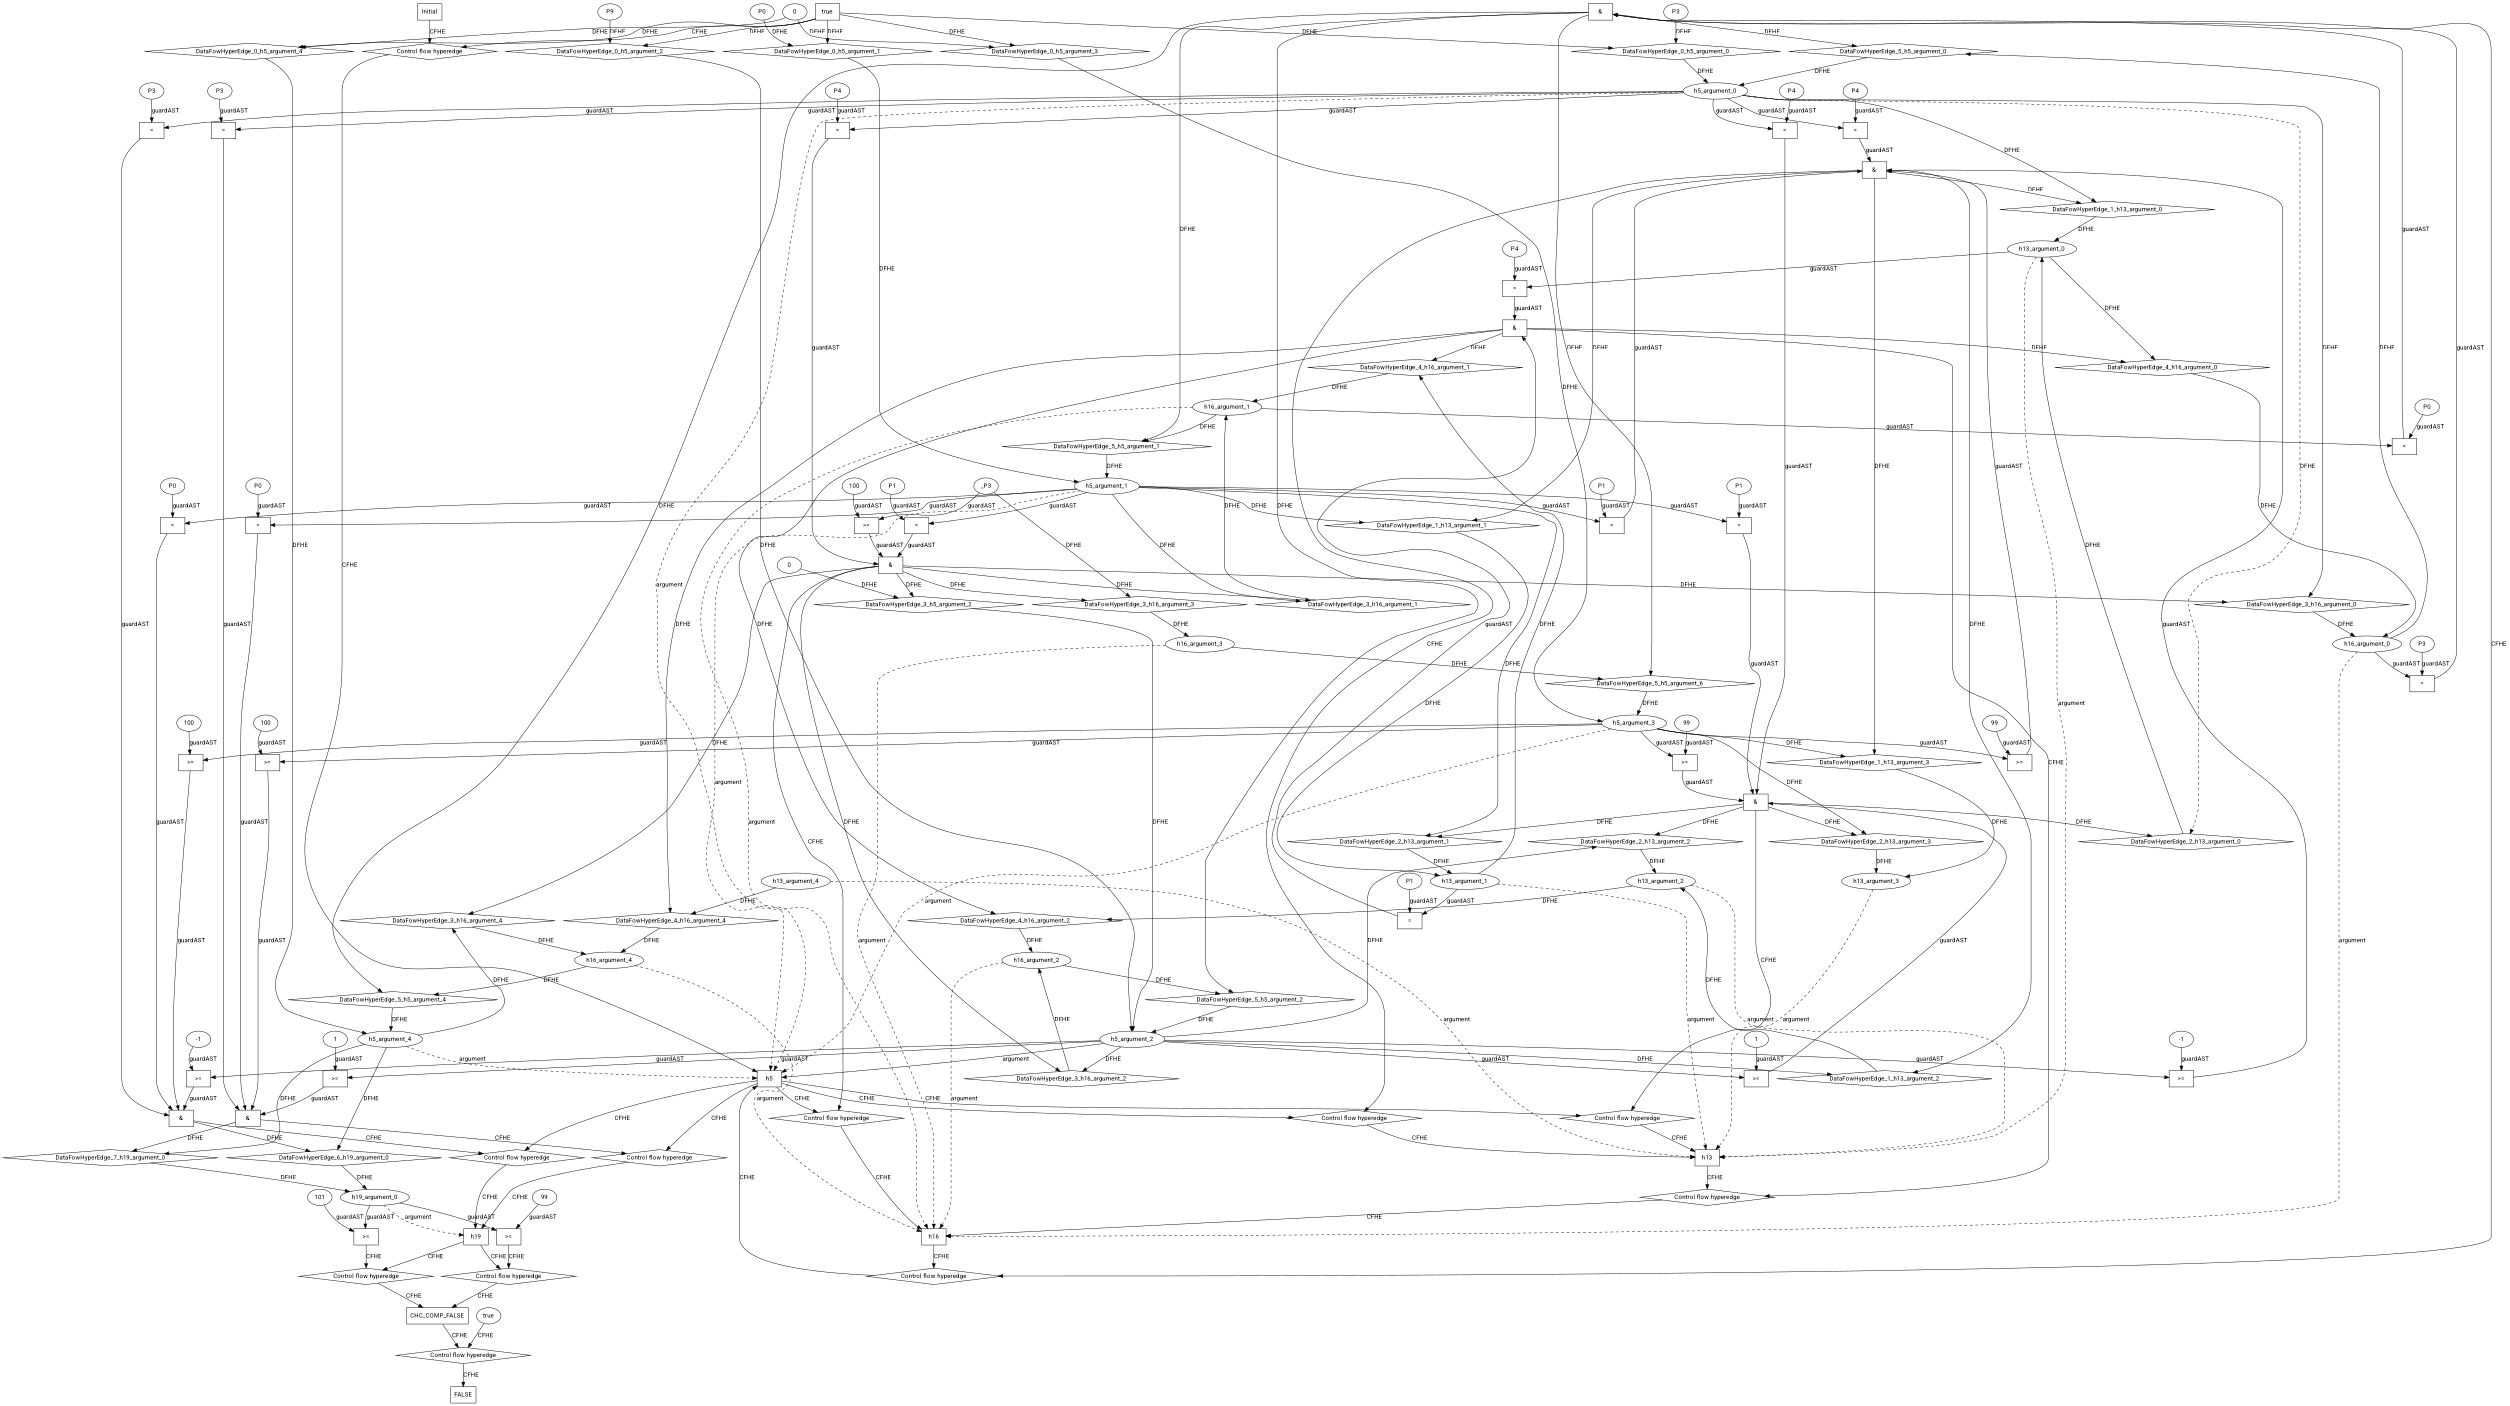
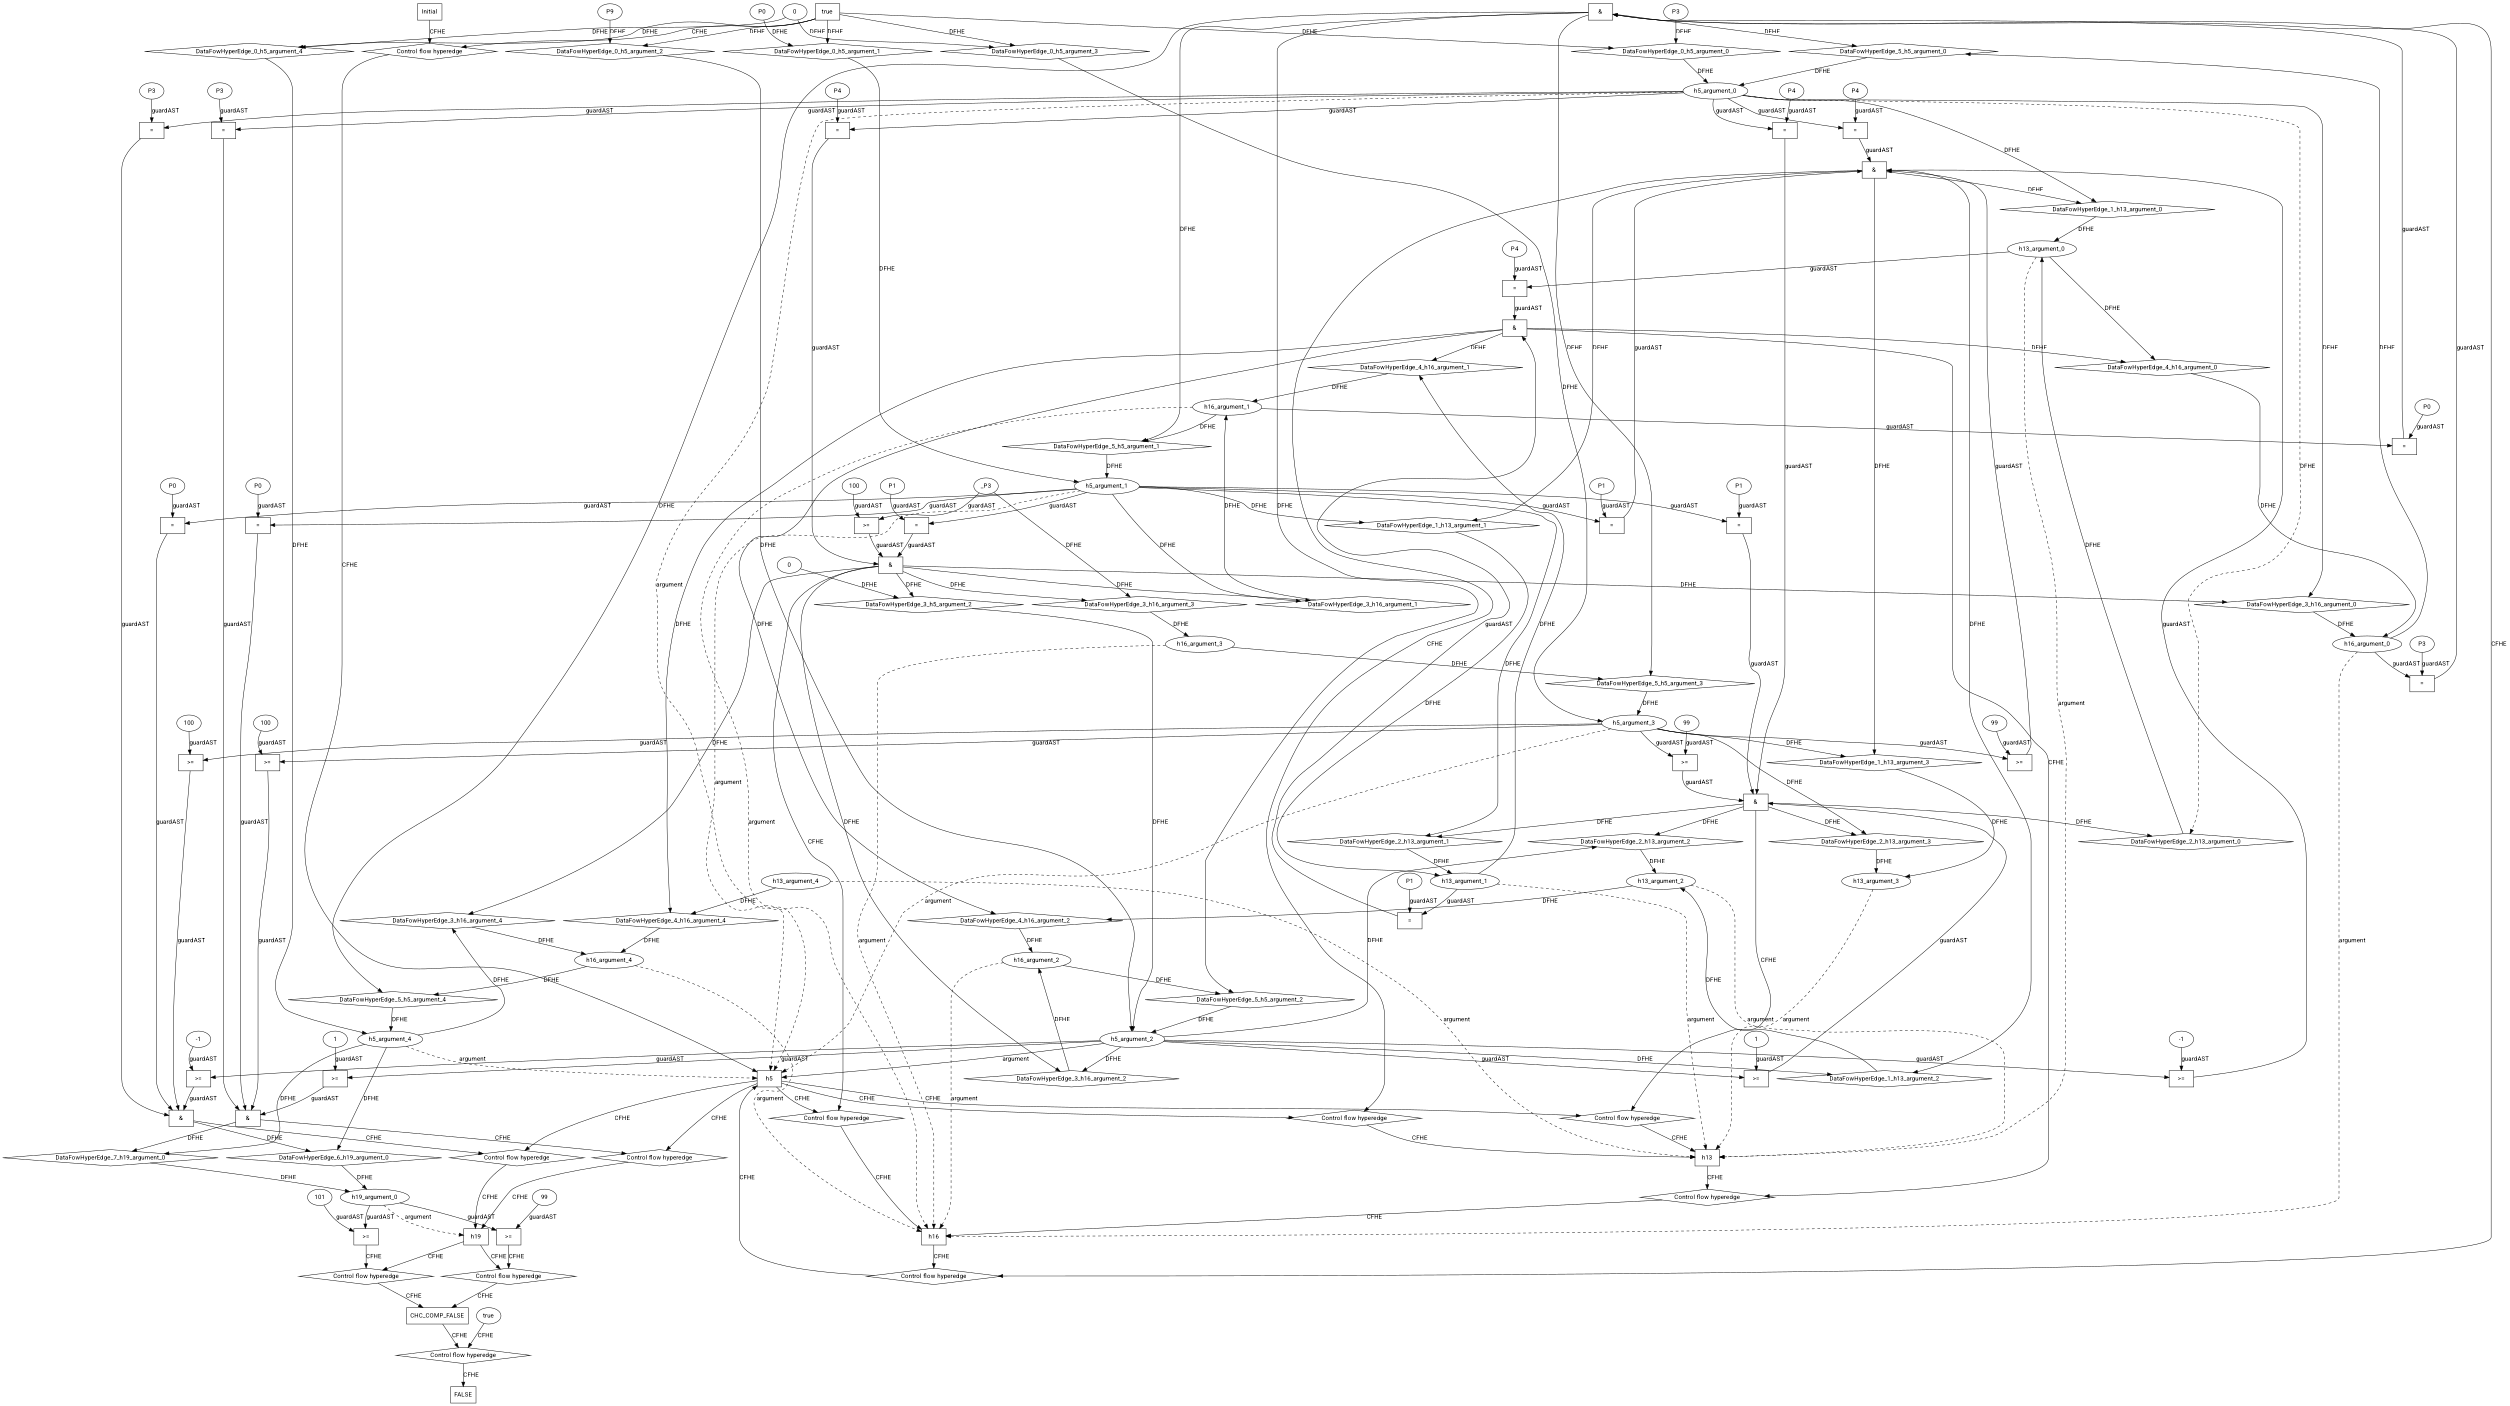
(1650, 684) -> (1650, 684)
